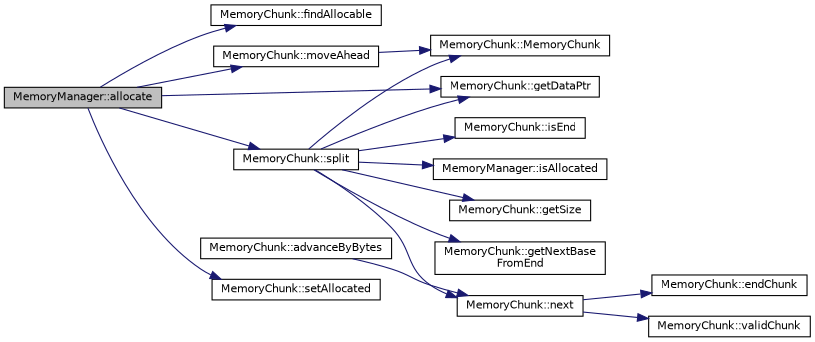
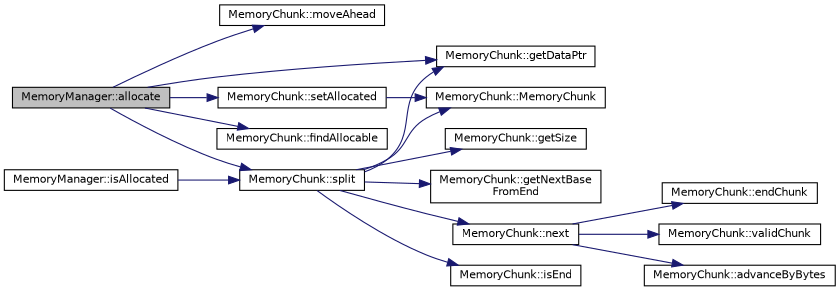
(399, 51) -> (401, 98)
(391, 164) -> (203, 180)
(406, 274) -> (622, 254)
